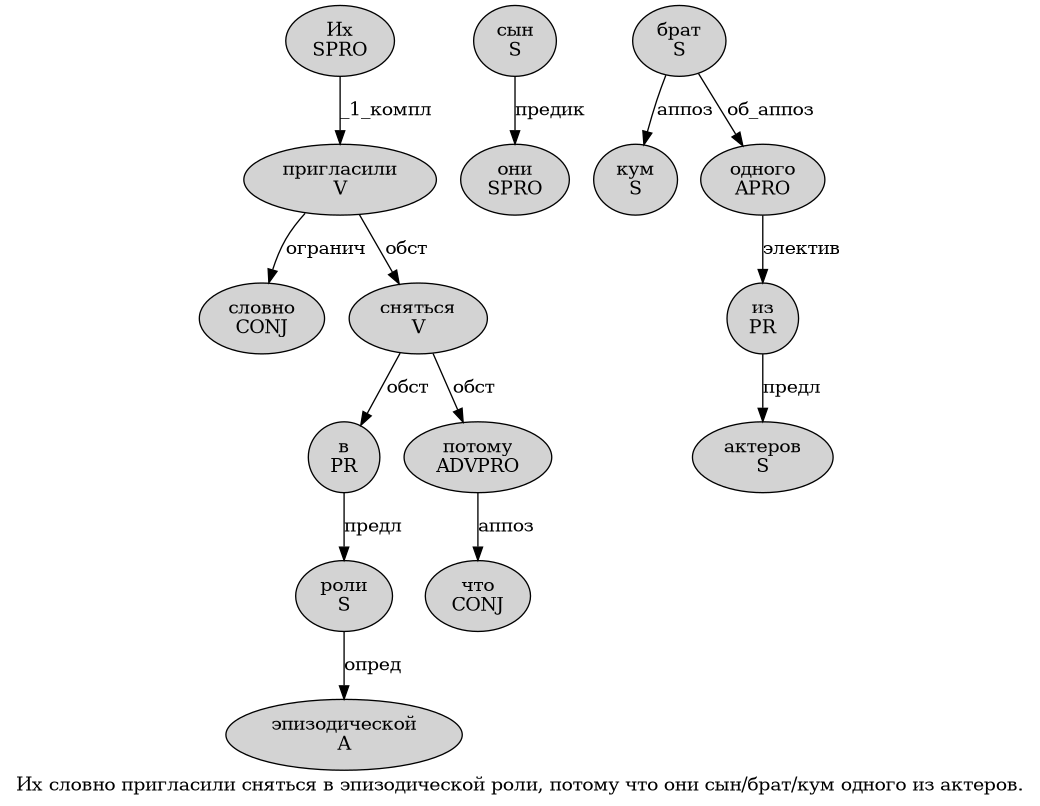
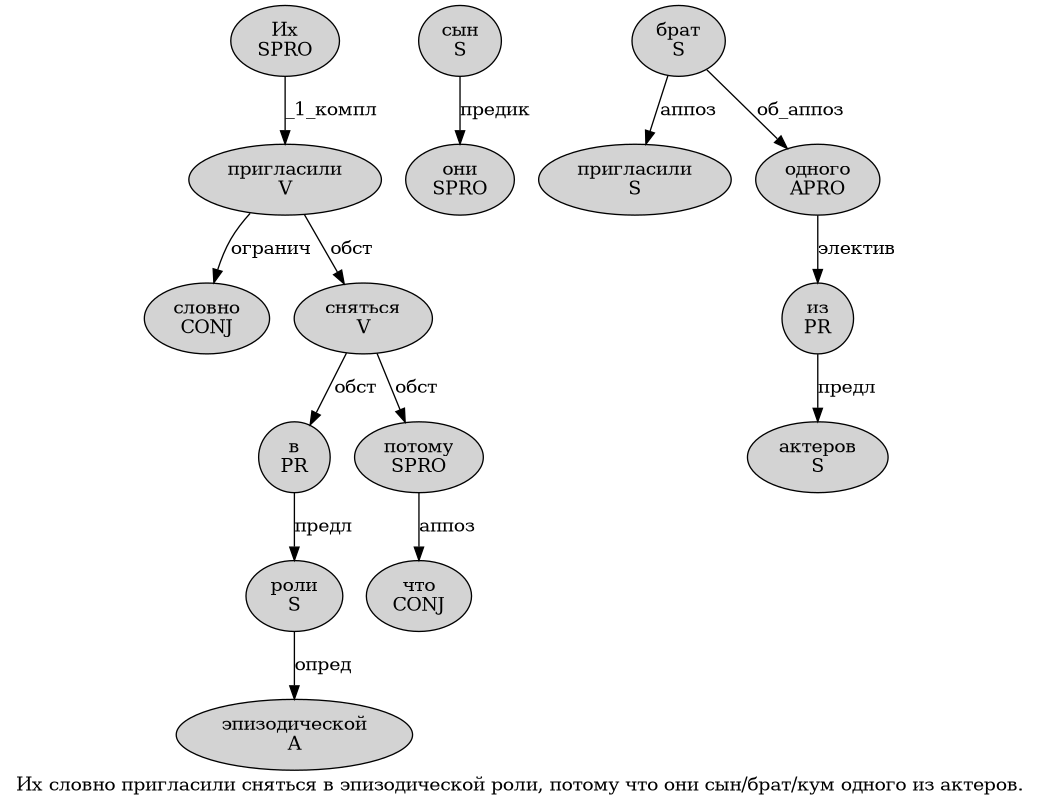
(636, 180) -> (635, 180)
(478, 457) -> (419, 457)
